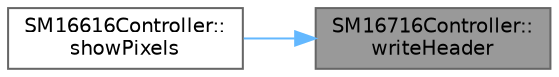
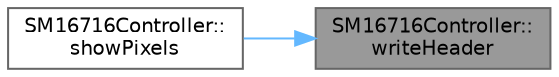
(125, 38) -> (125, 38)
